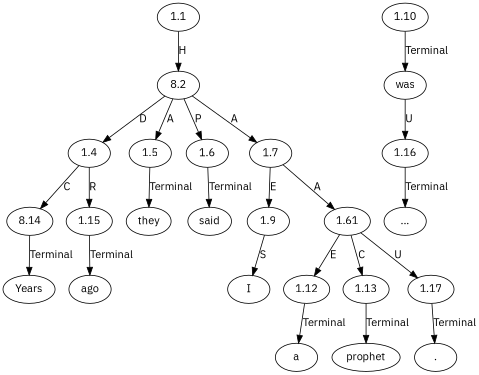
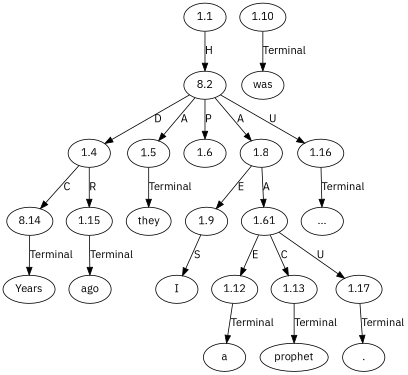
(405, 115) -> (259, 117)
(271, 153) -> (261, 153)
(210, 221) -> none
